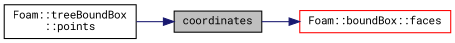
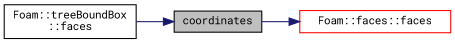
(70, 22) -> (70, 22)
(375, 22) -> (375, 22)
